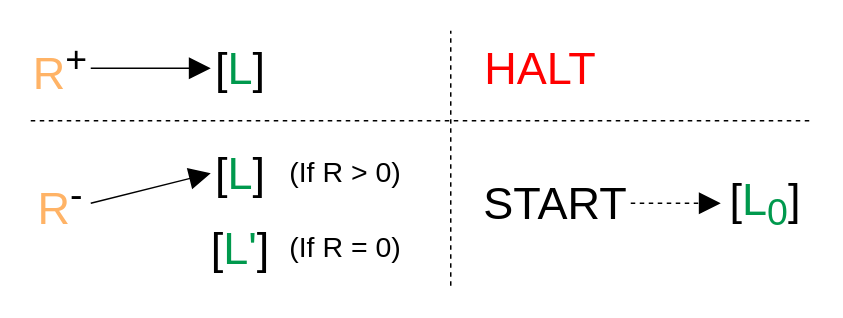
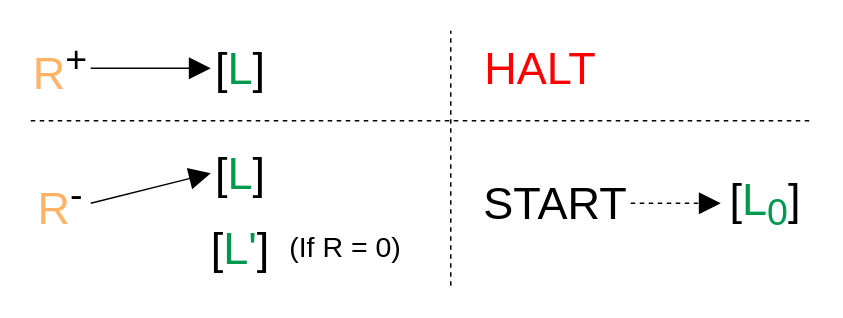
(346, 173) -> none
